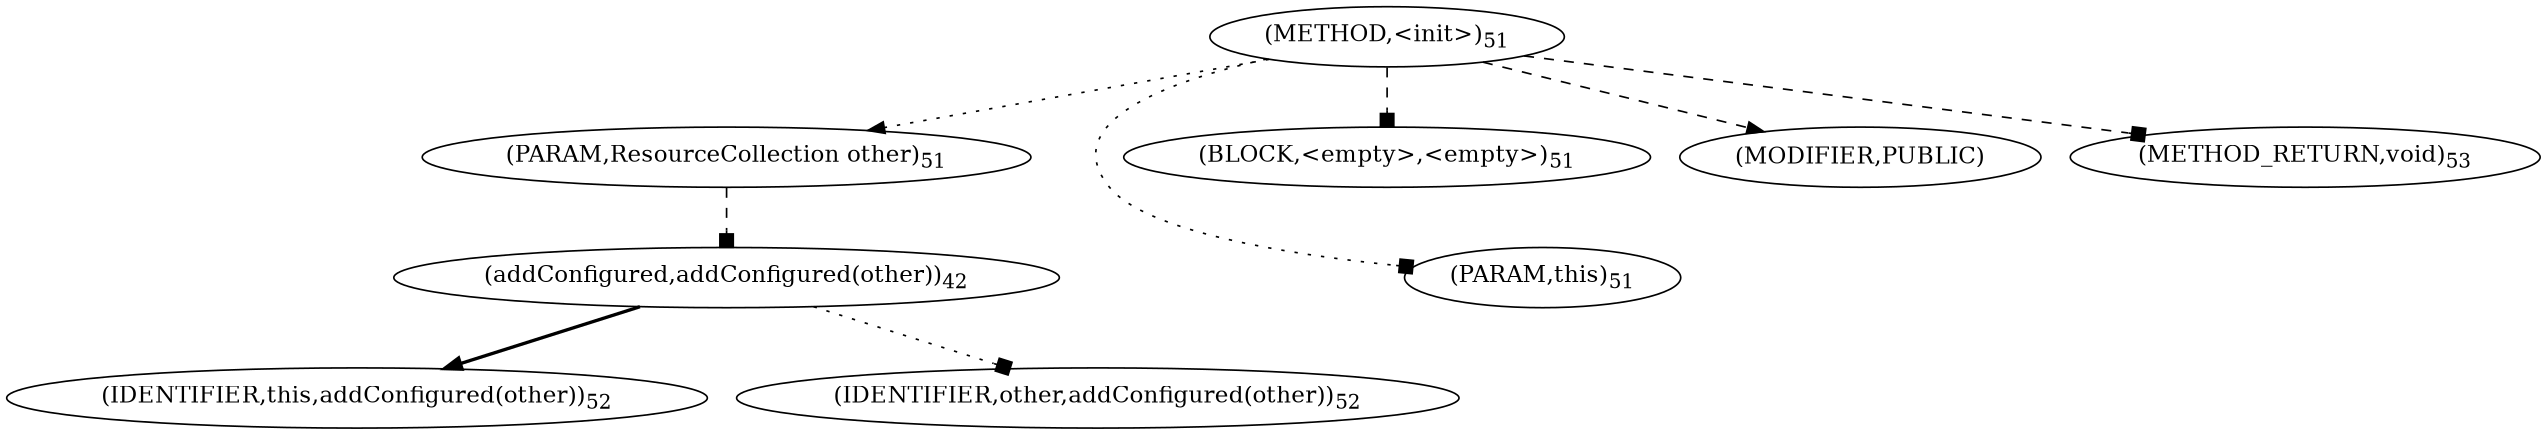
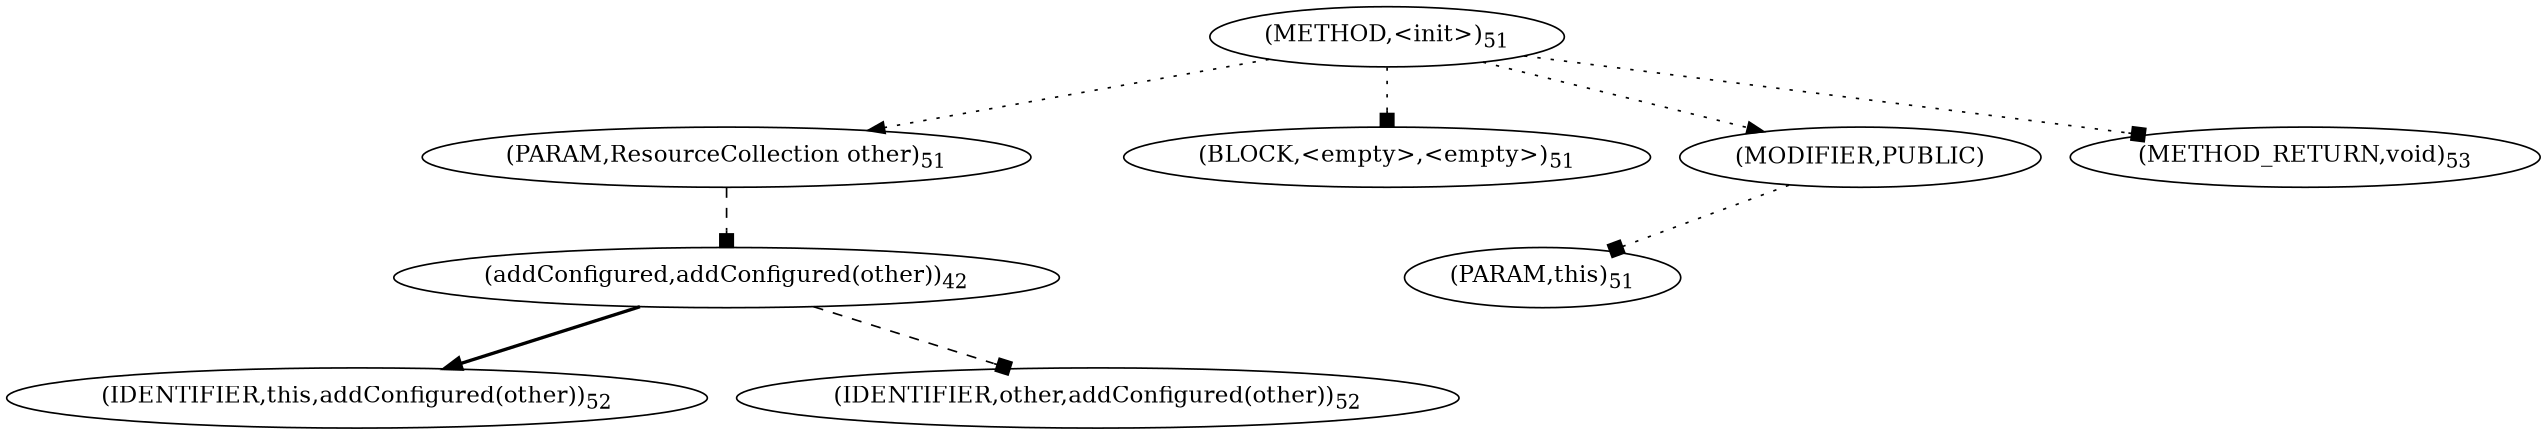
(1387, 89) -> (1387, 89)
(1826, 94) -> (1826, 94)
(1615, 95) -> (1615, 95)
(1133, 206) -> (1707, 215)
(904, 335) -> (904, 335)
